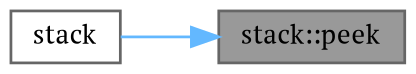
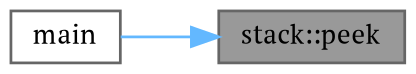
(66, 37) -> (66, 37)
